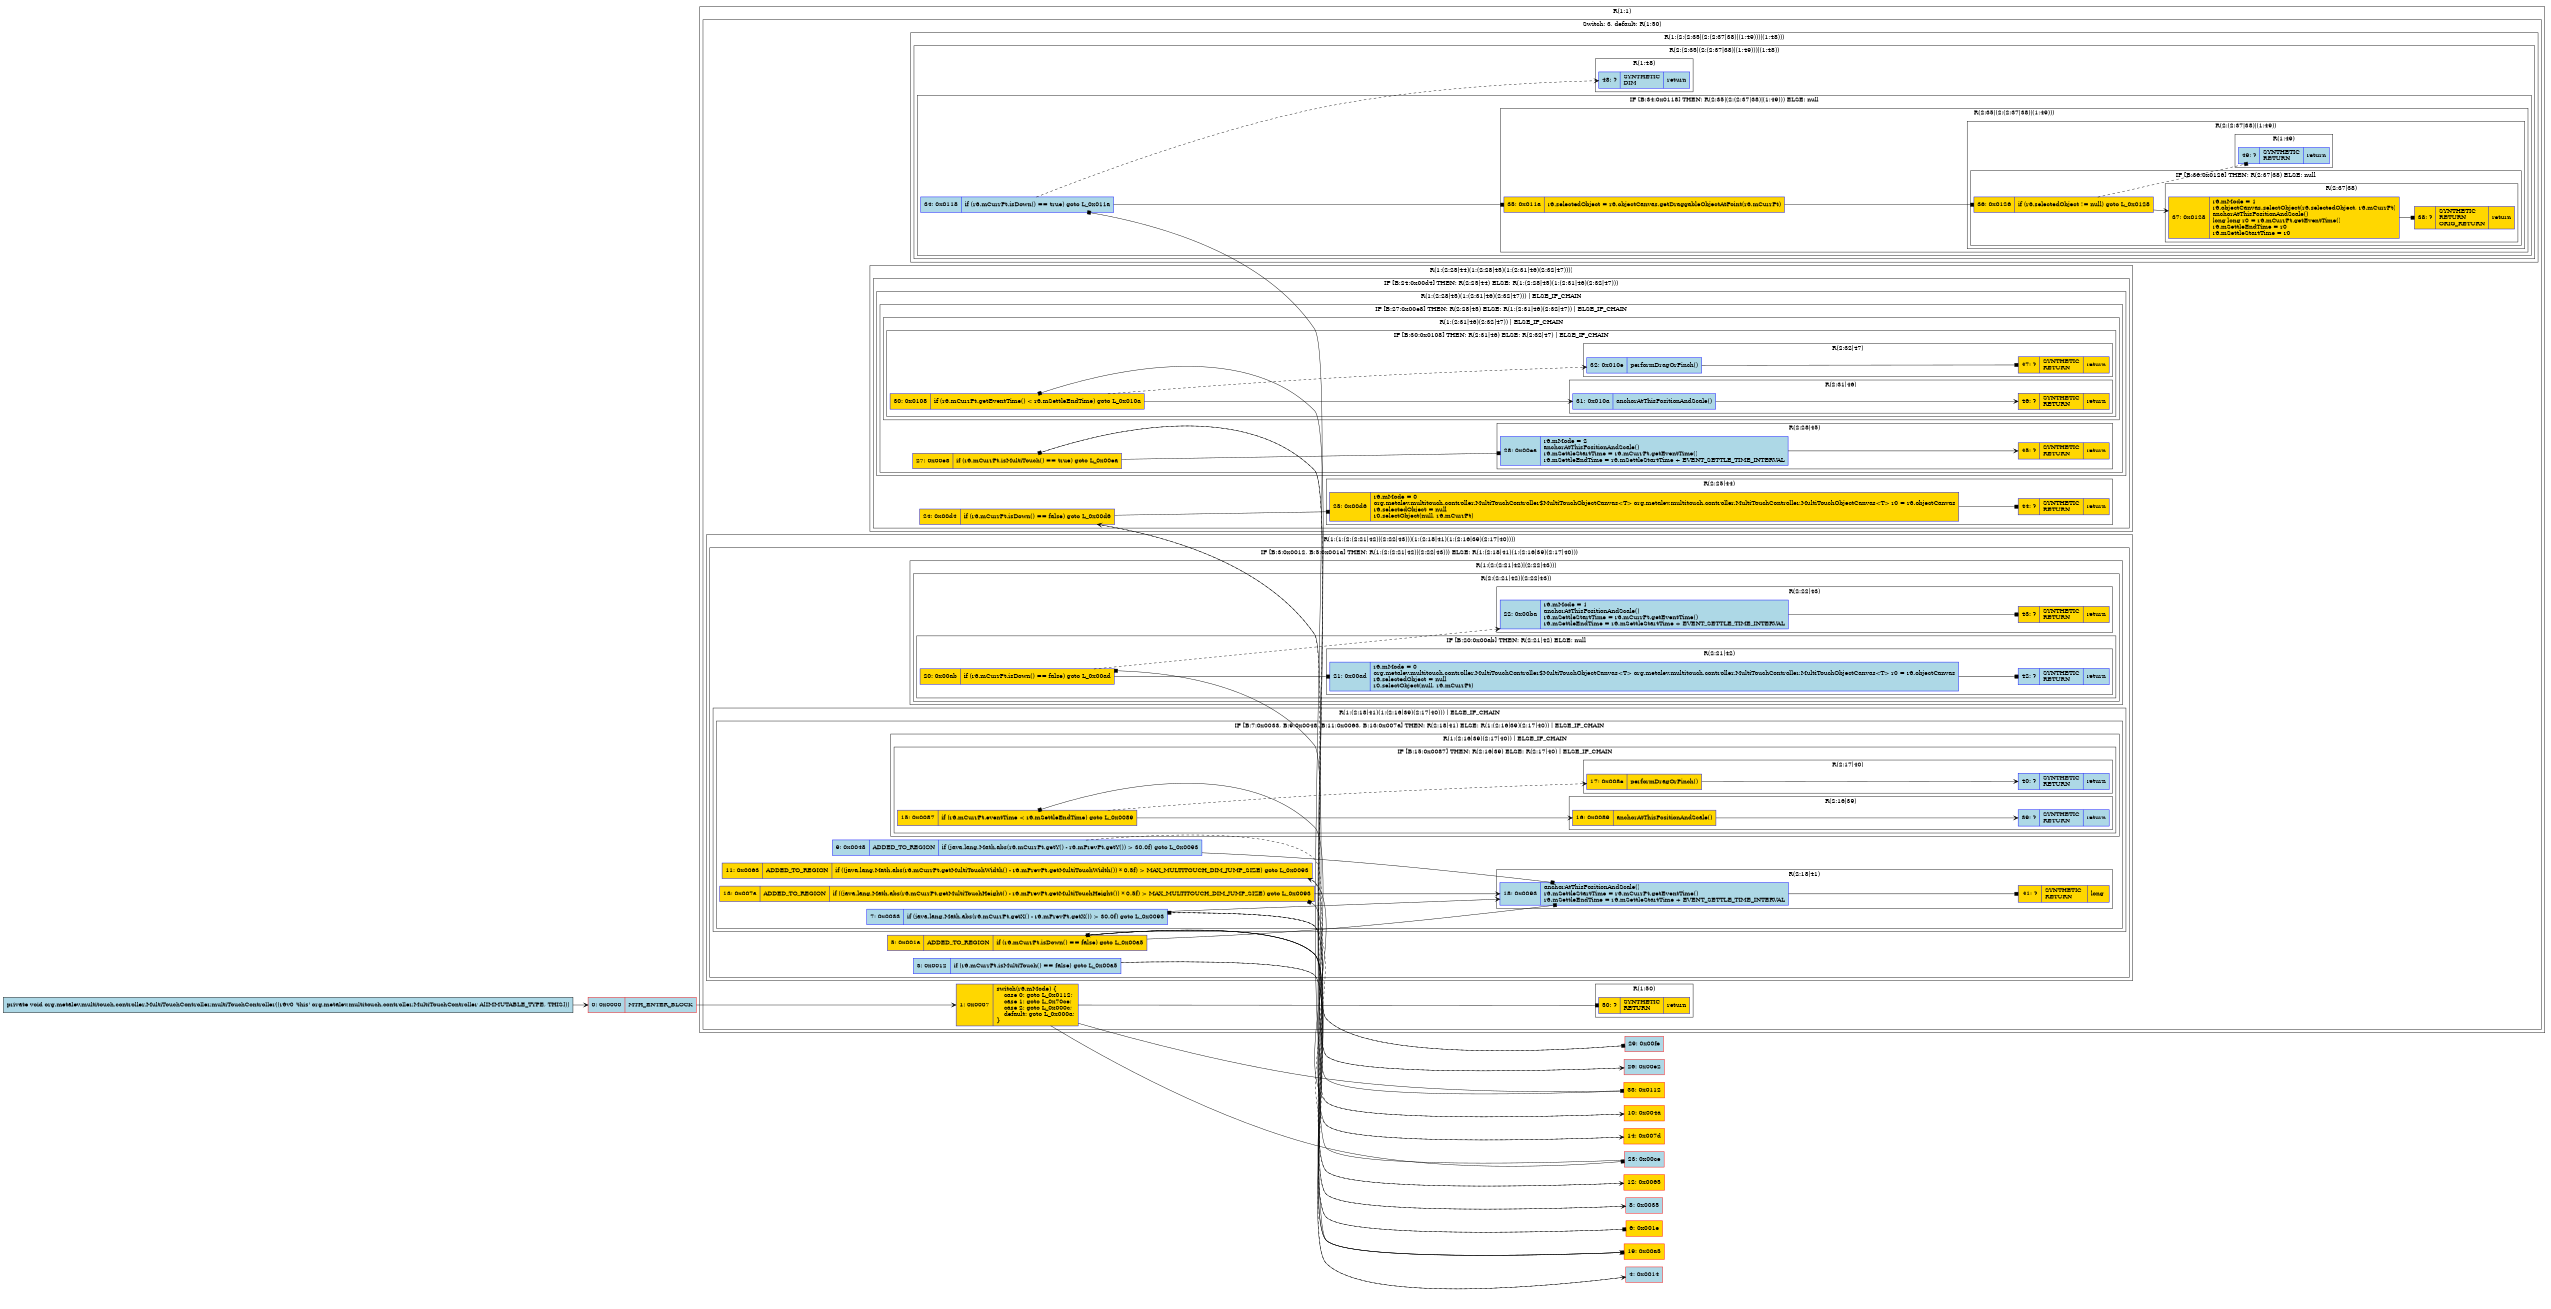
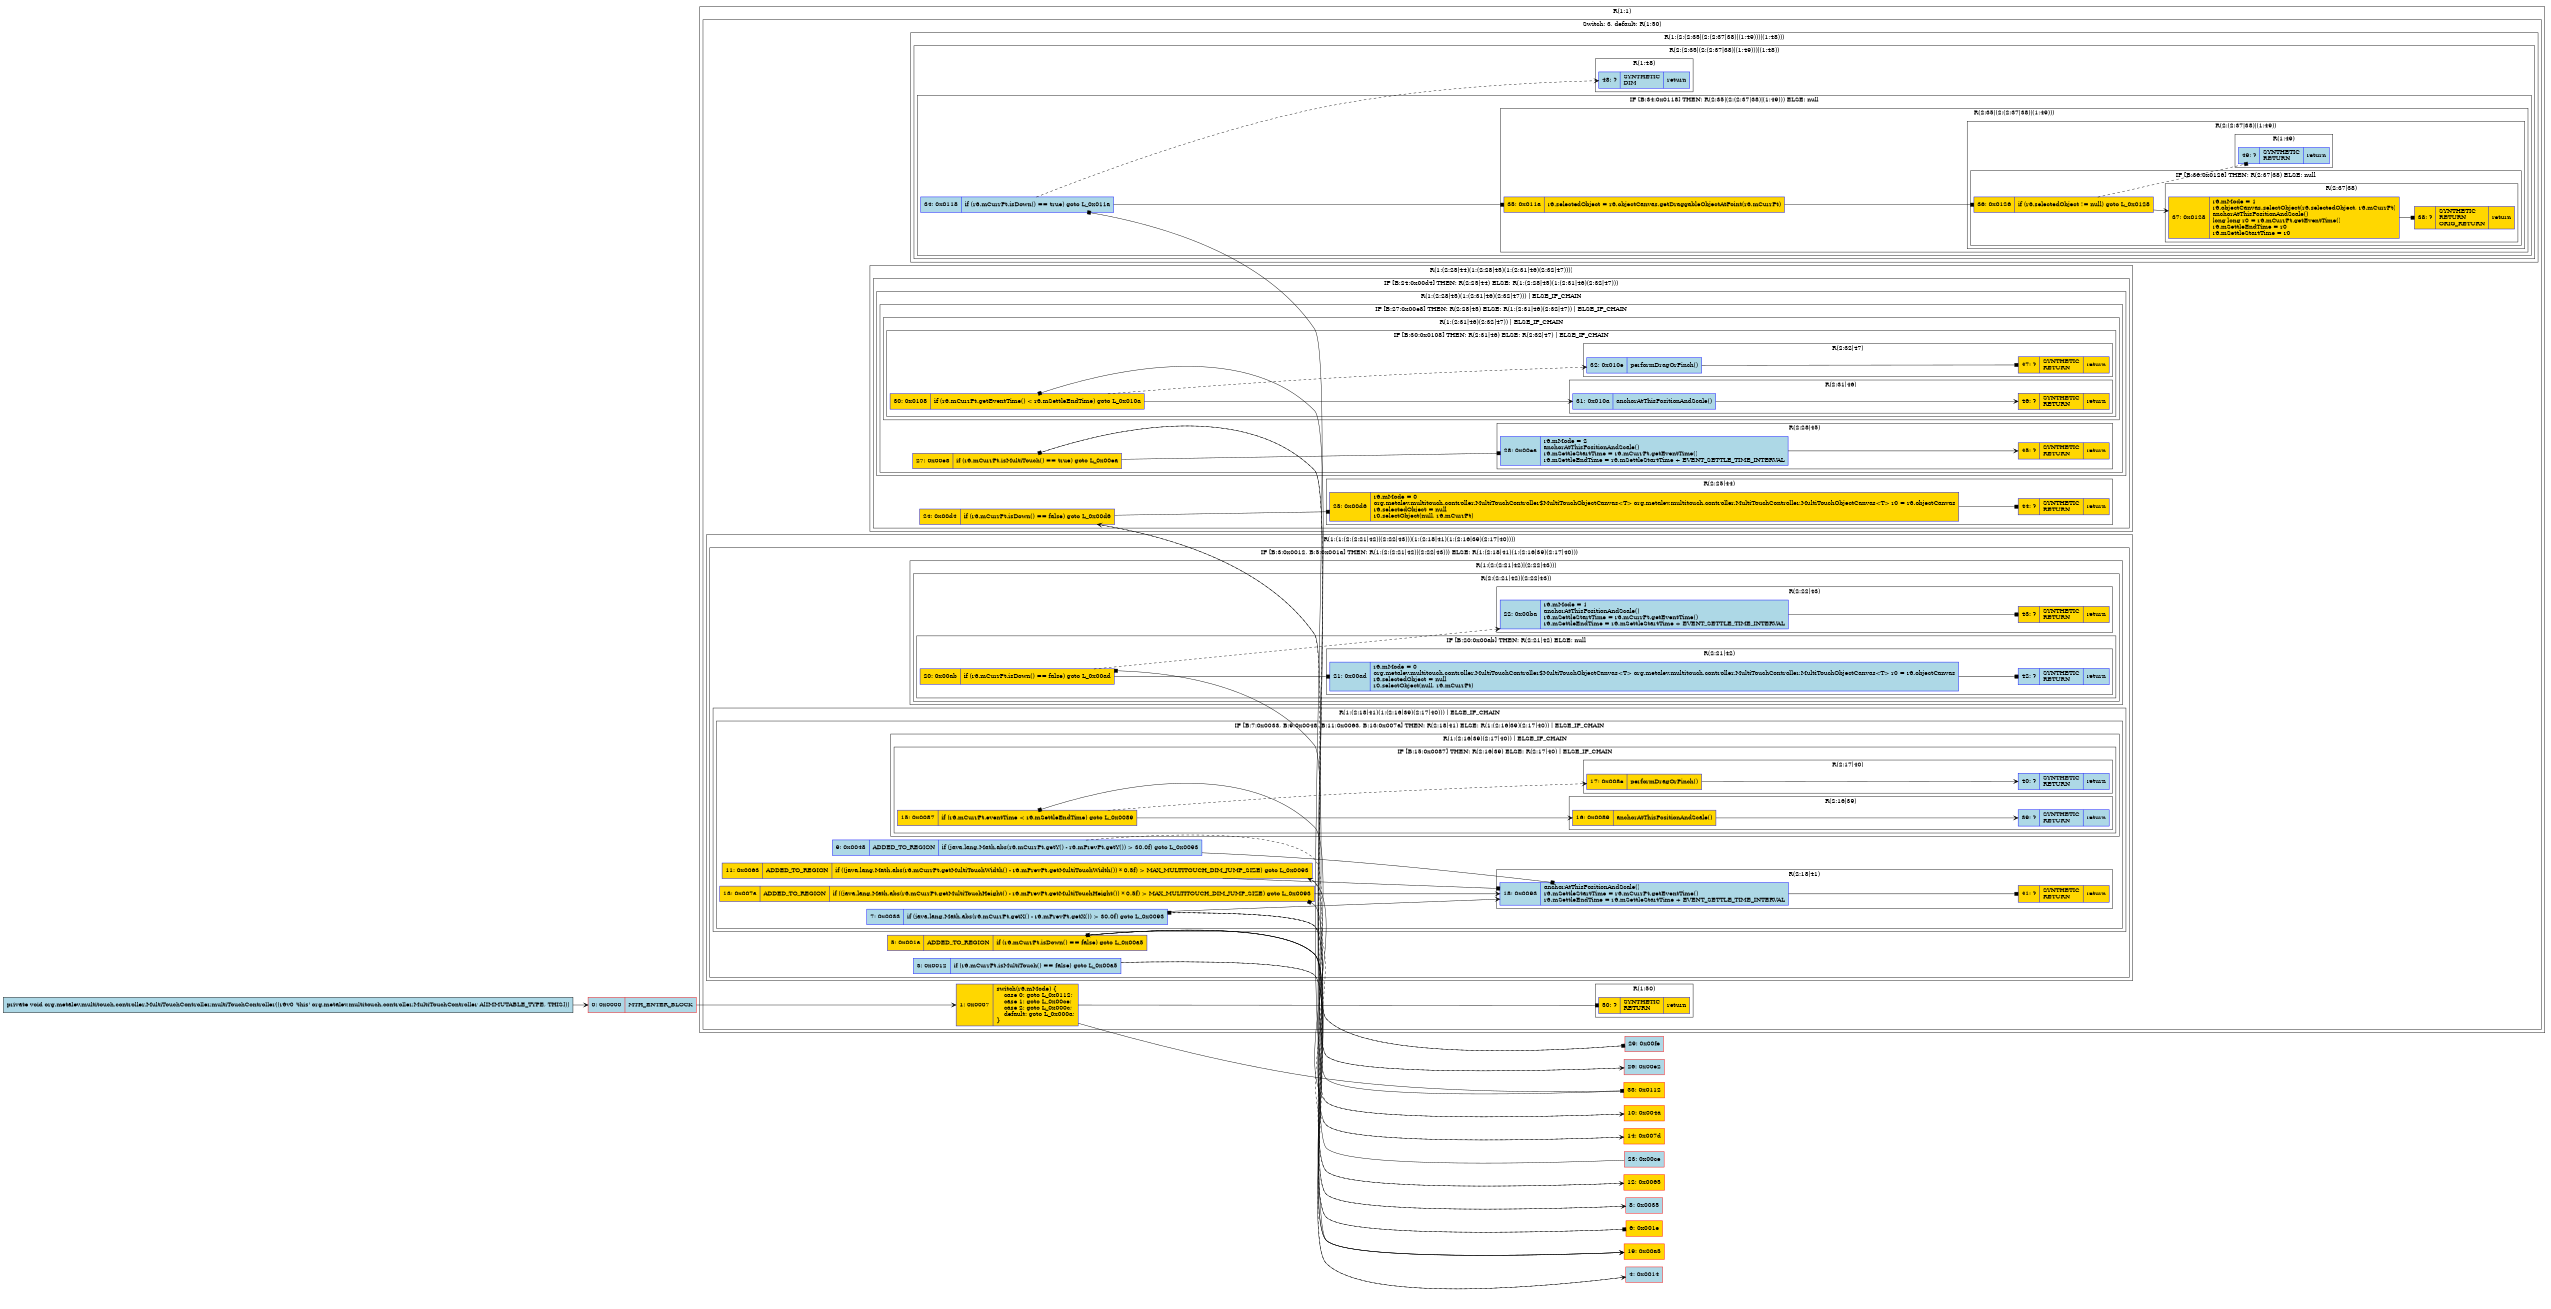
(2097, 894) -> (2096, 894)
(1370, 925) -> (1359, 883)
(1034, 1002) -> (1034, 1002)
(1319, 1128) -> (1319, 1128)
(1323, 1147) -> none
